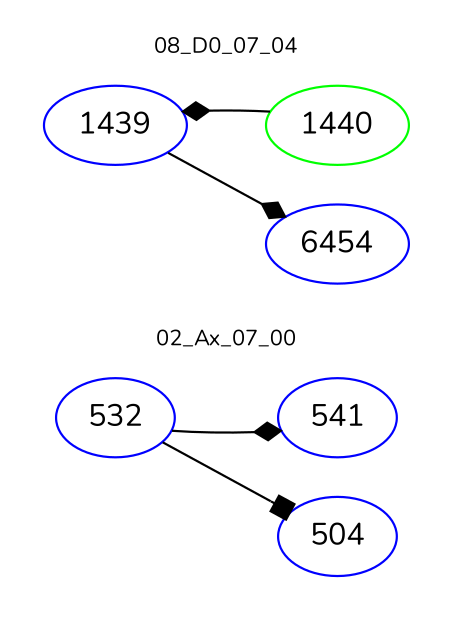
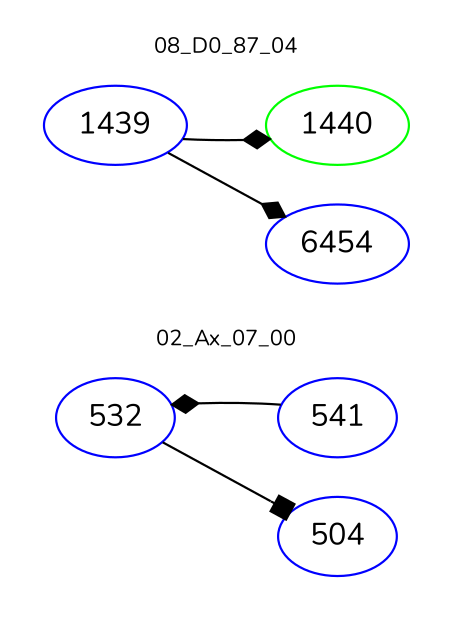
(226, 47) -> (226, 47)
(240, 111) -> (213, 140)
(213, 432) -> (240, 403)
